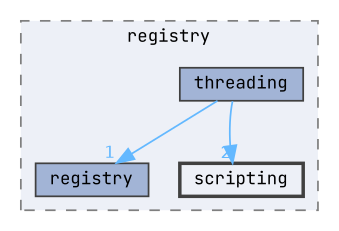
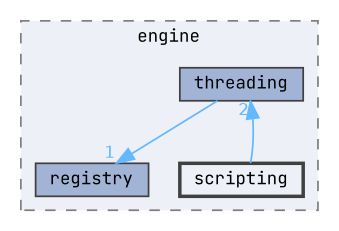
(169, 37) -> (169, 37)
(230, 123) -> (253, 141)
